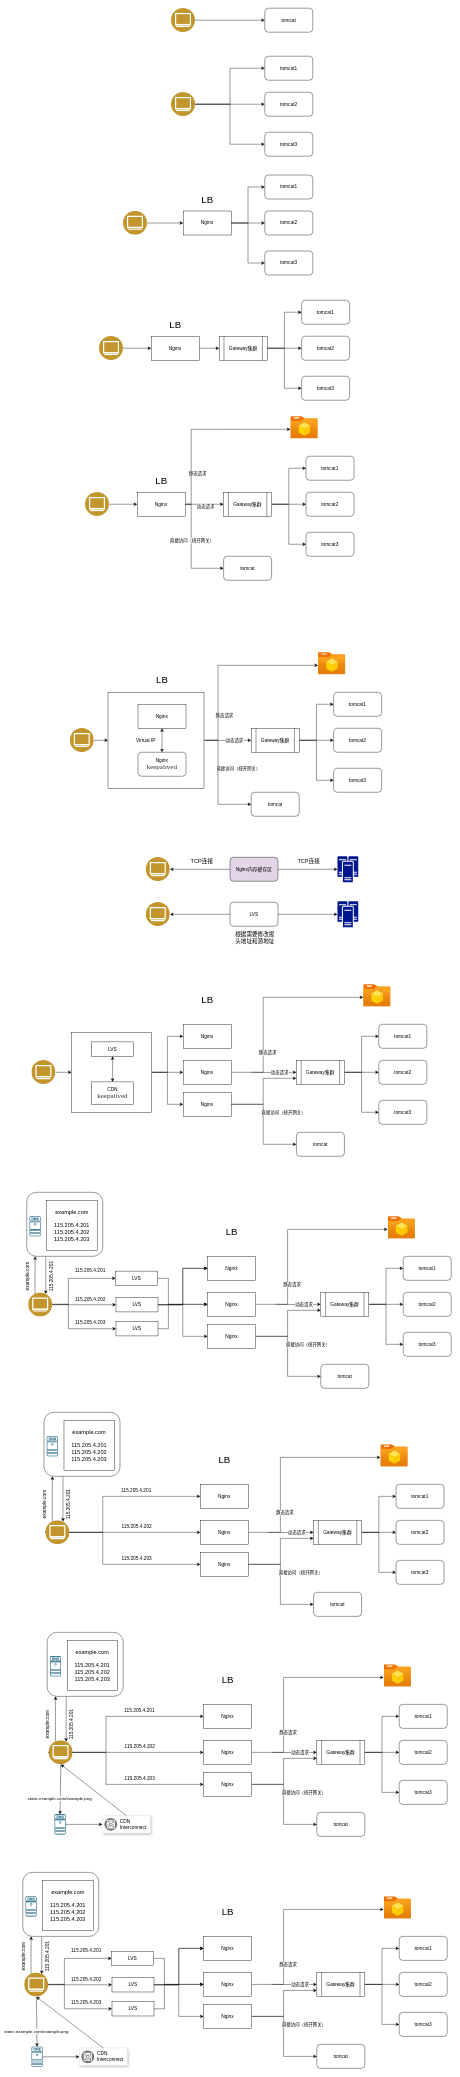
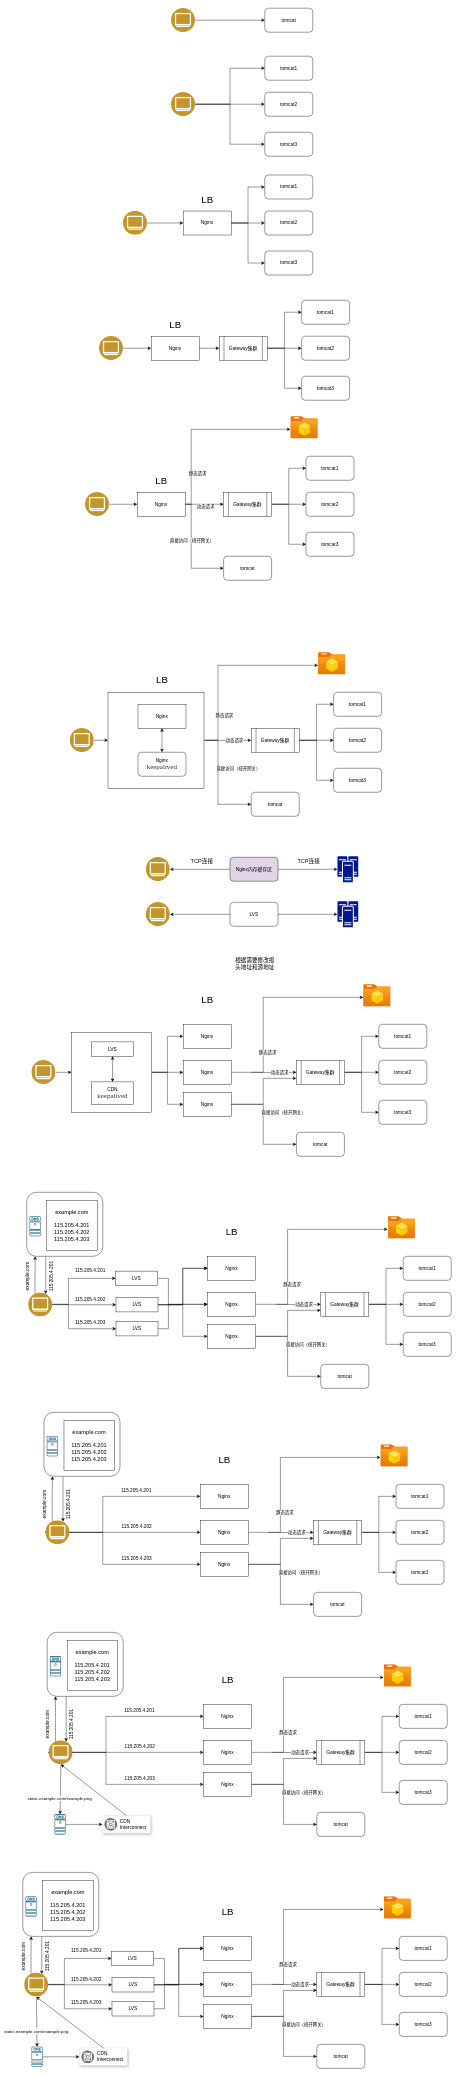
(146, 740) -> none
(255, 937) -> (255, 963)
